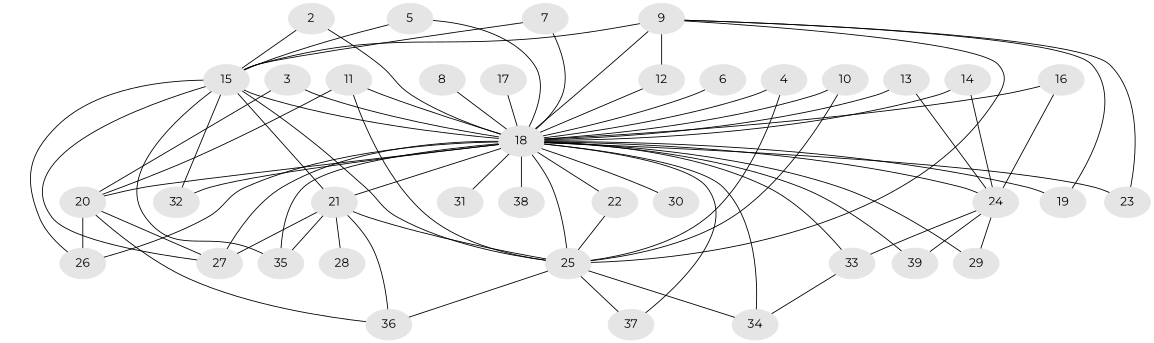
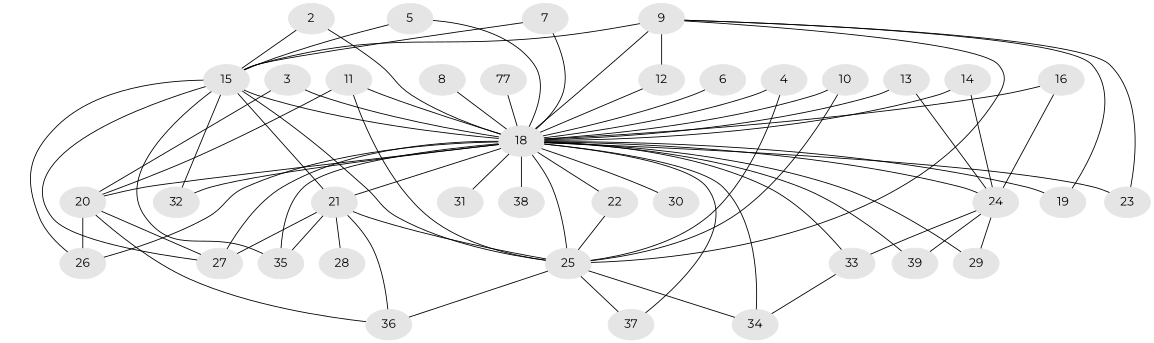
(504, 80) -> (504, 80)
